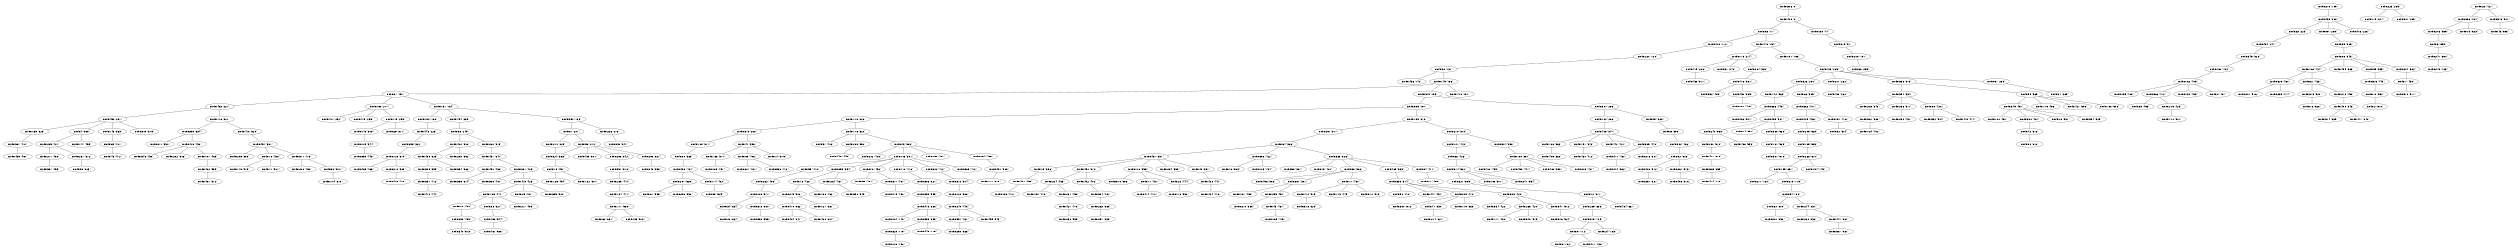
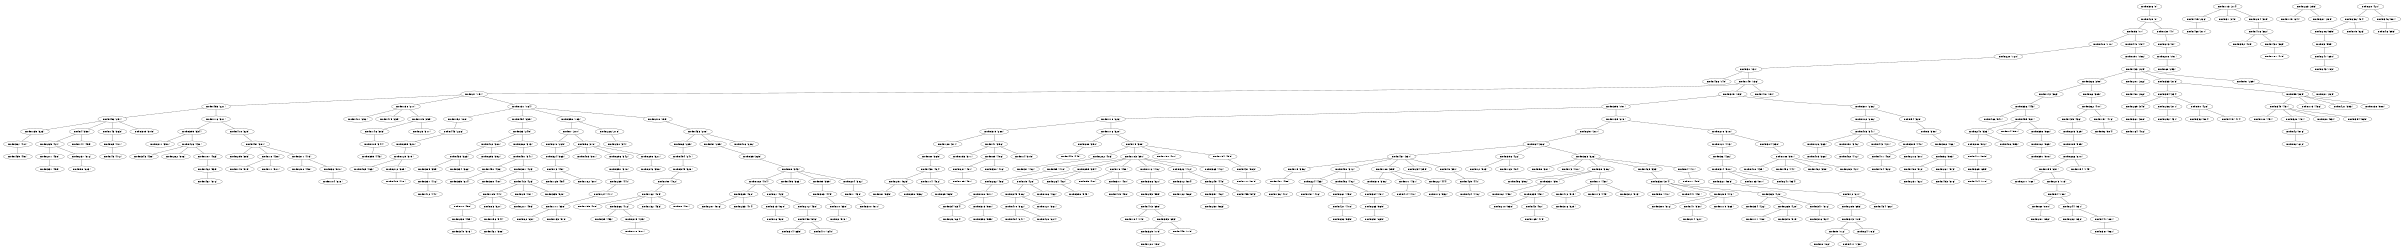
(1754, 50) -> none
none -> (590, 113)
(840, 138) -> (1064, 163)
(715, 163) -> (963, 175)
(959, 200) -> (1199, 175)
